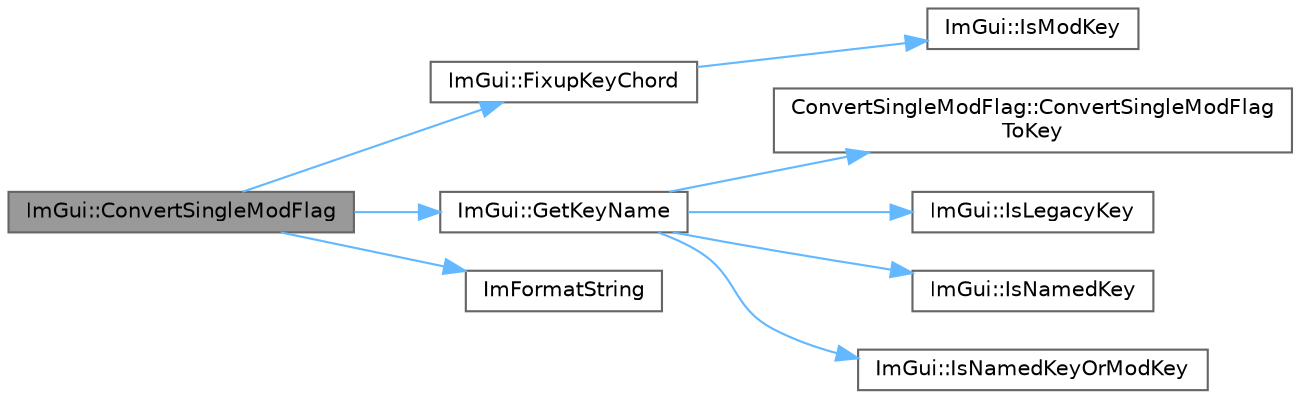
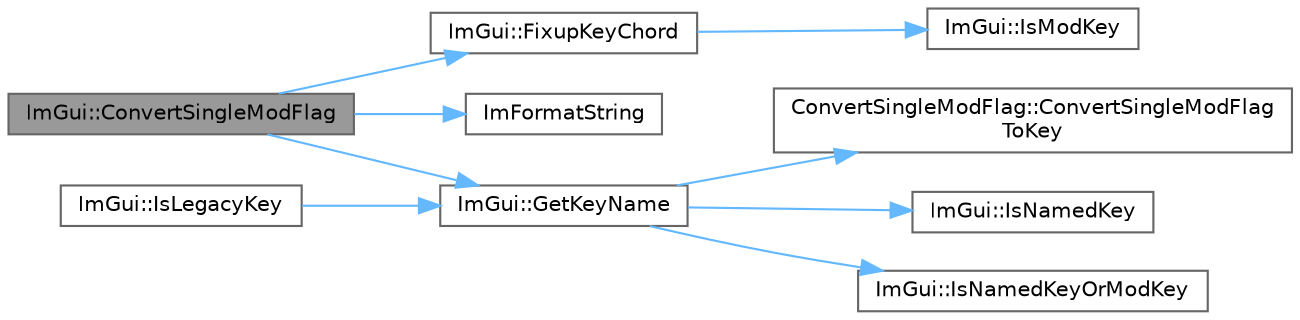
(789, 212) -> (360, 206)
